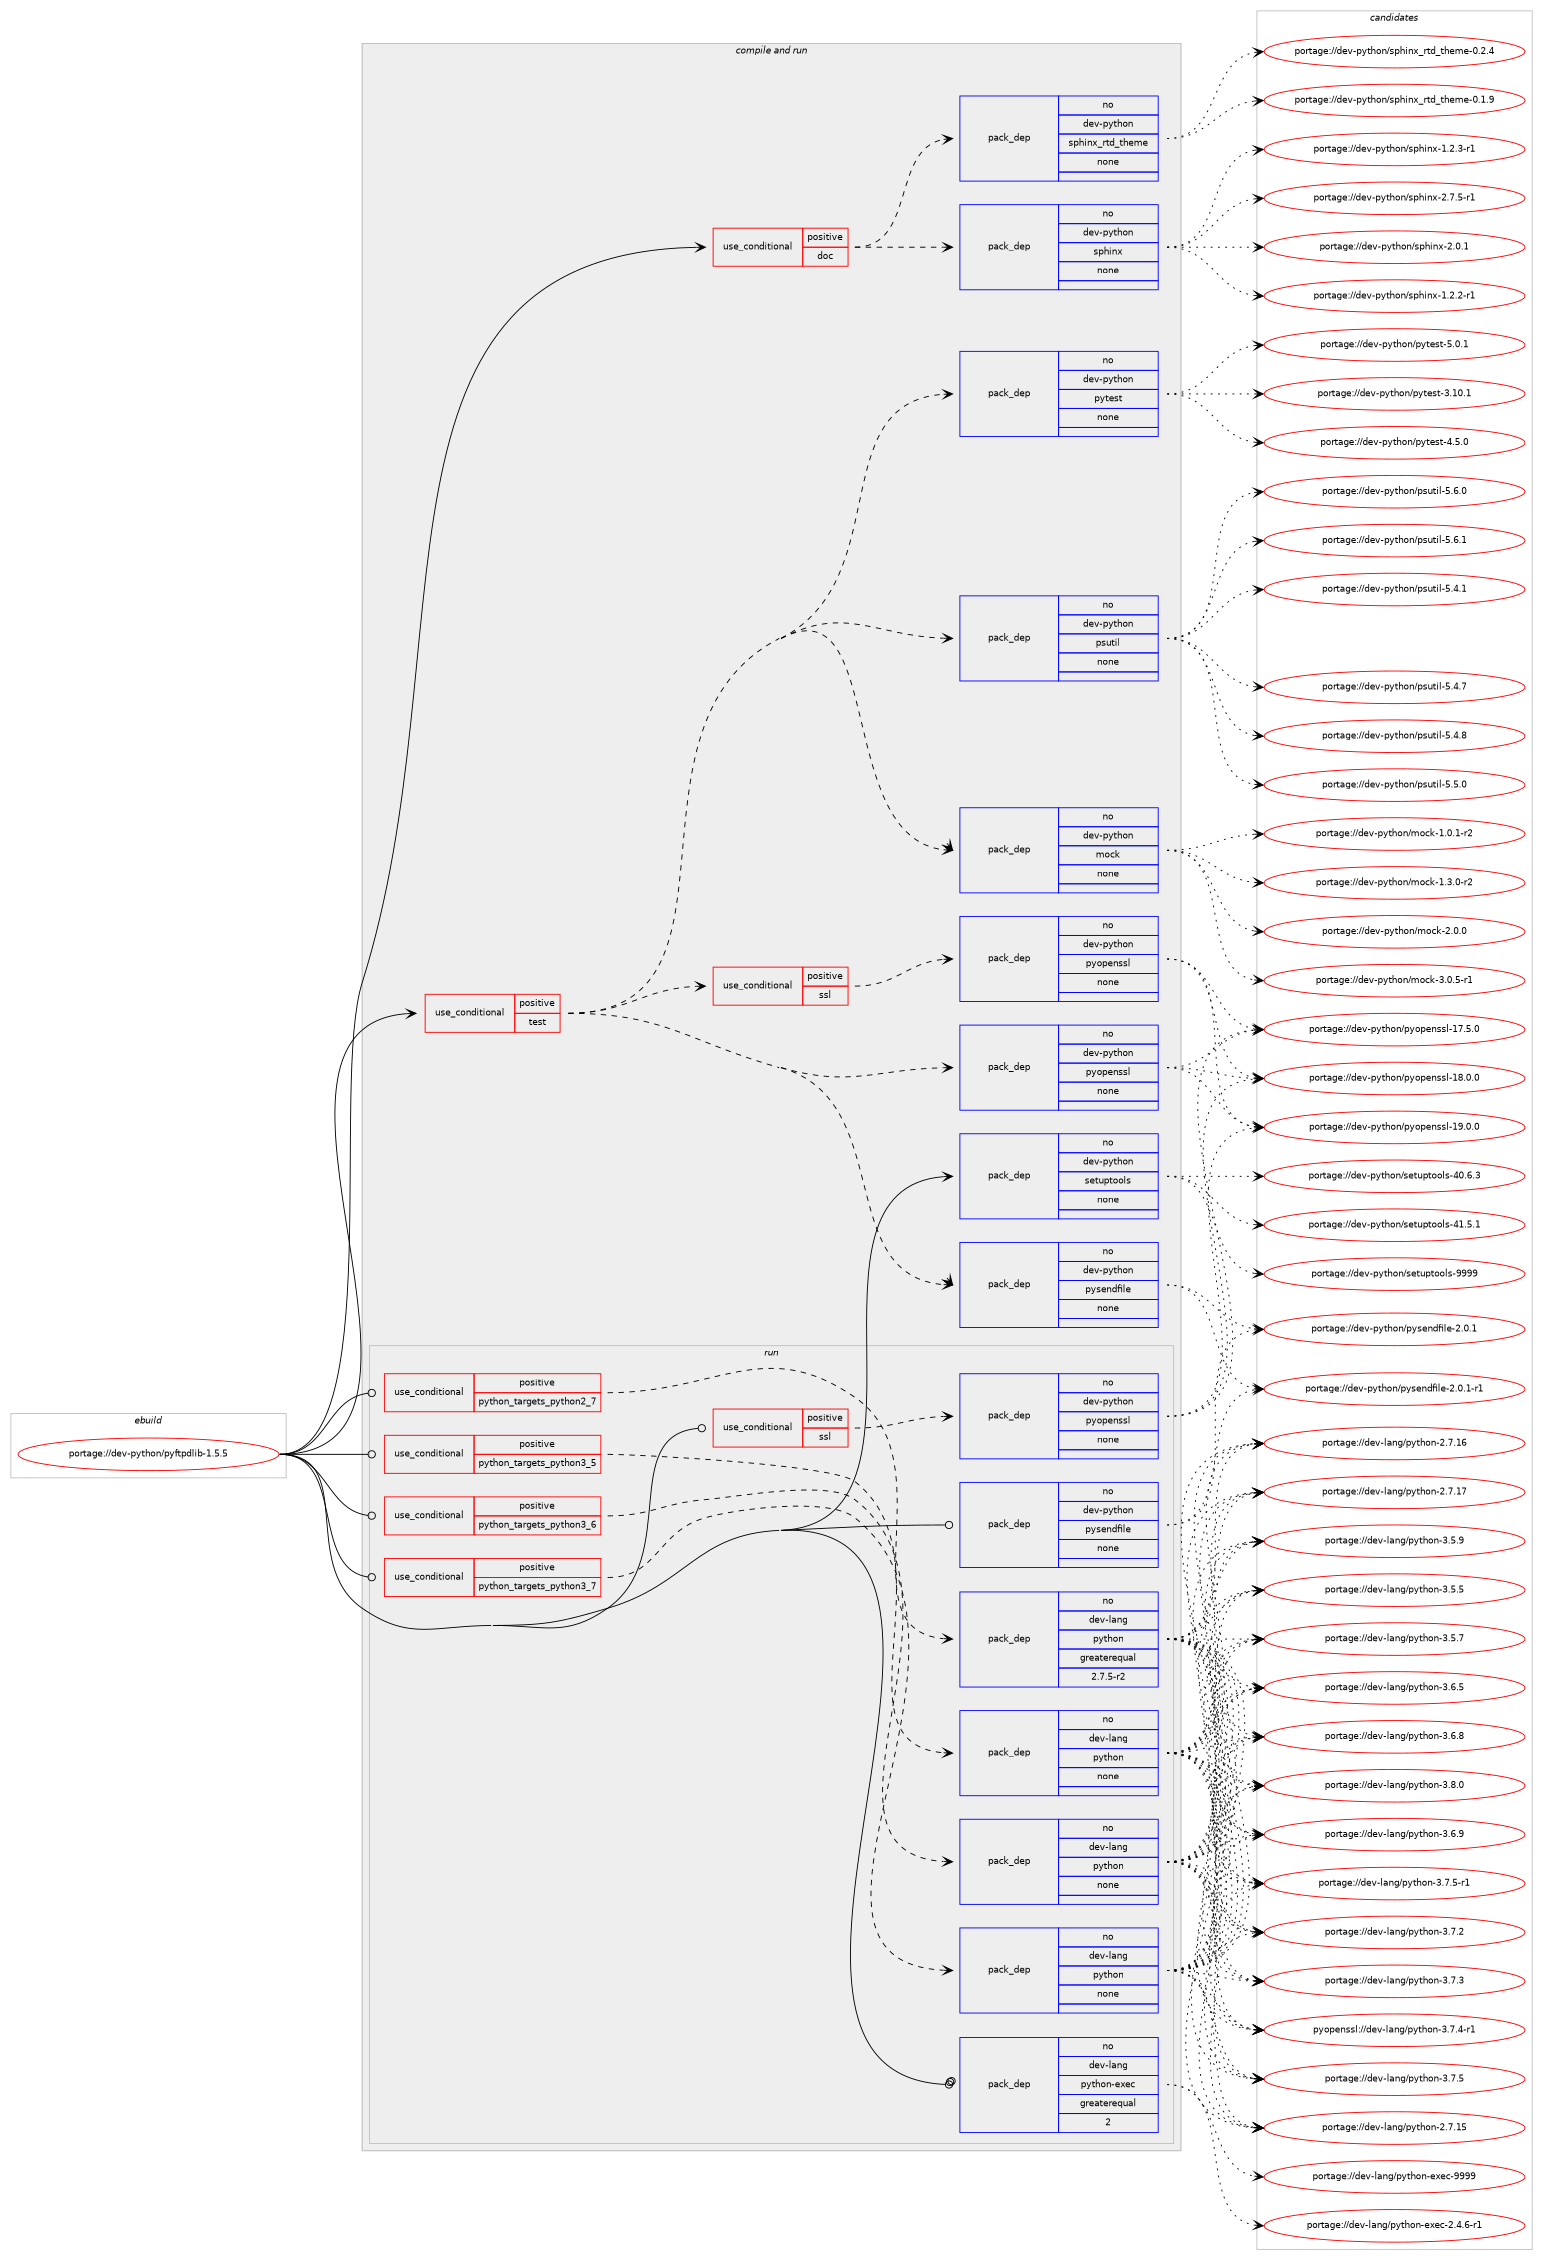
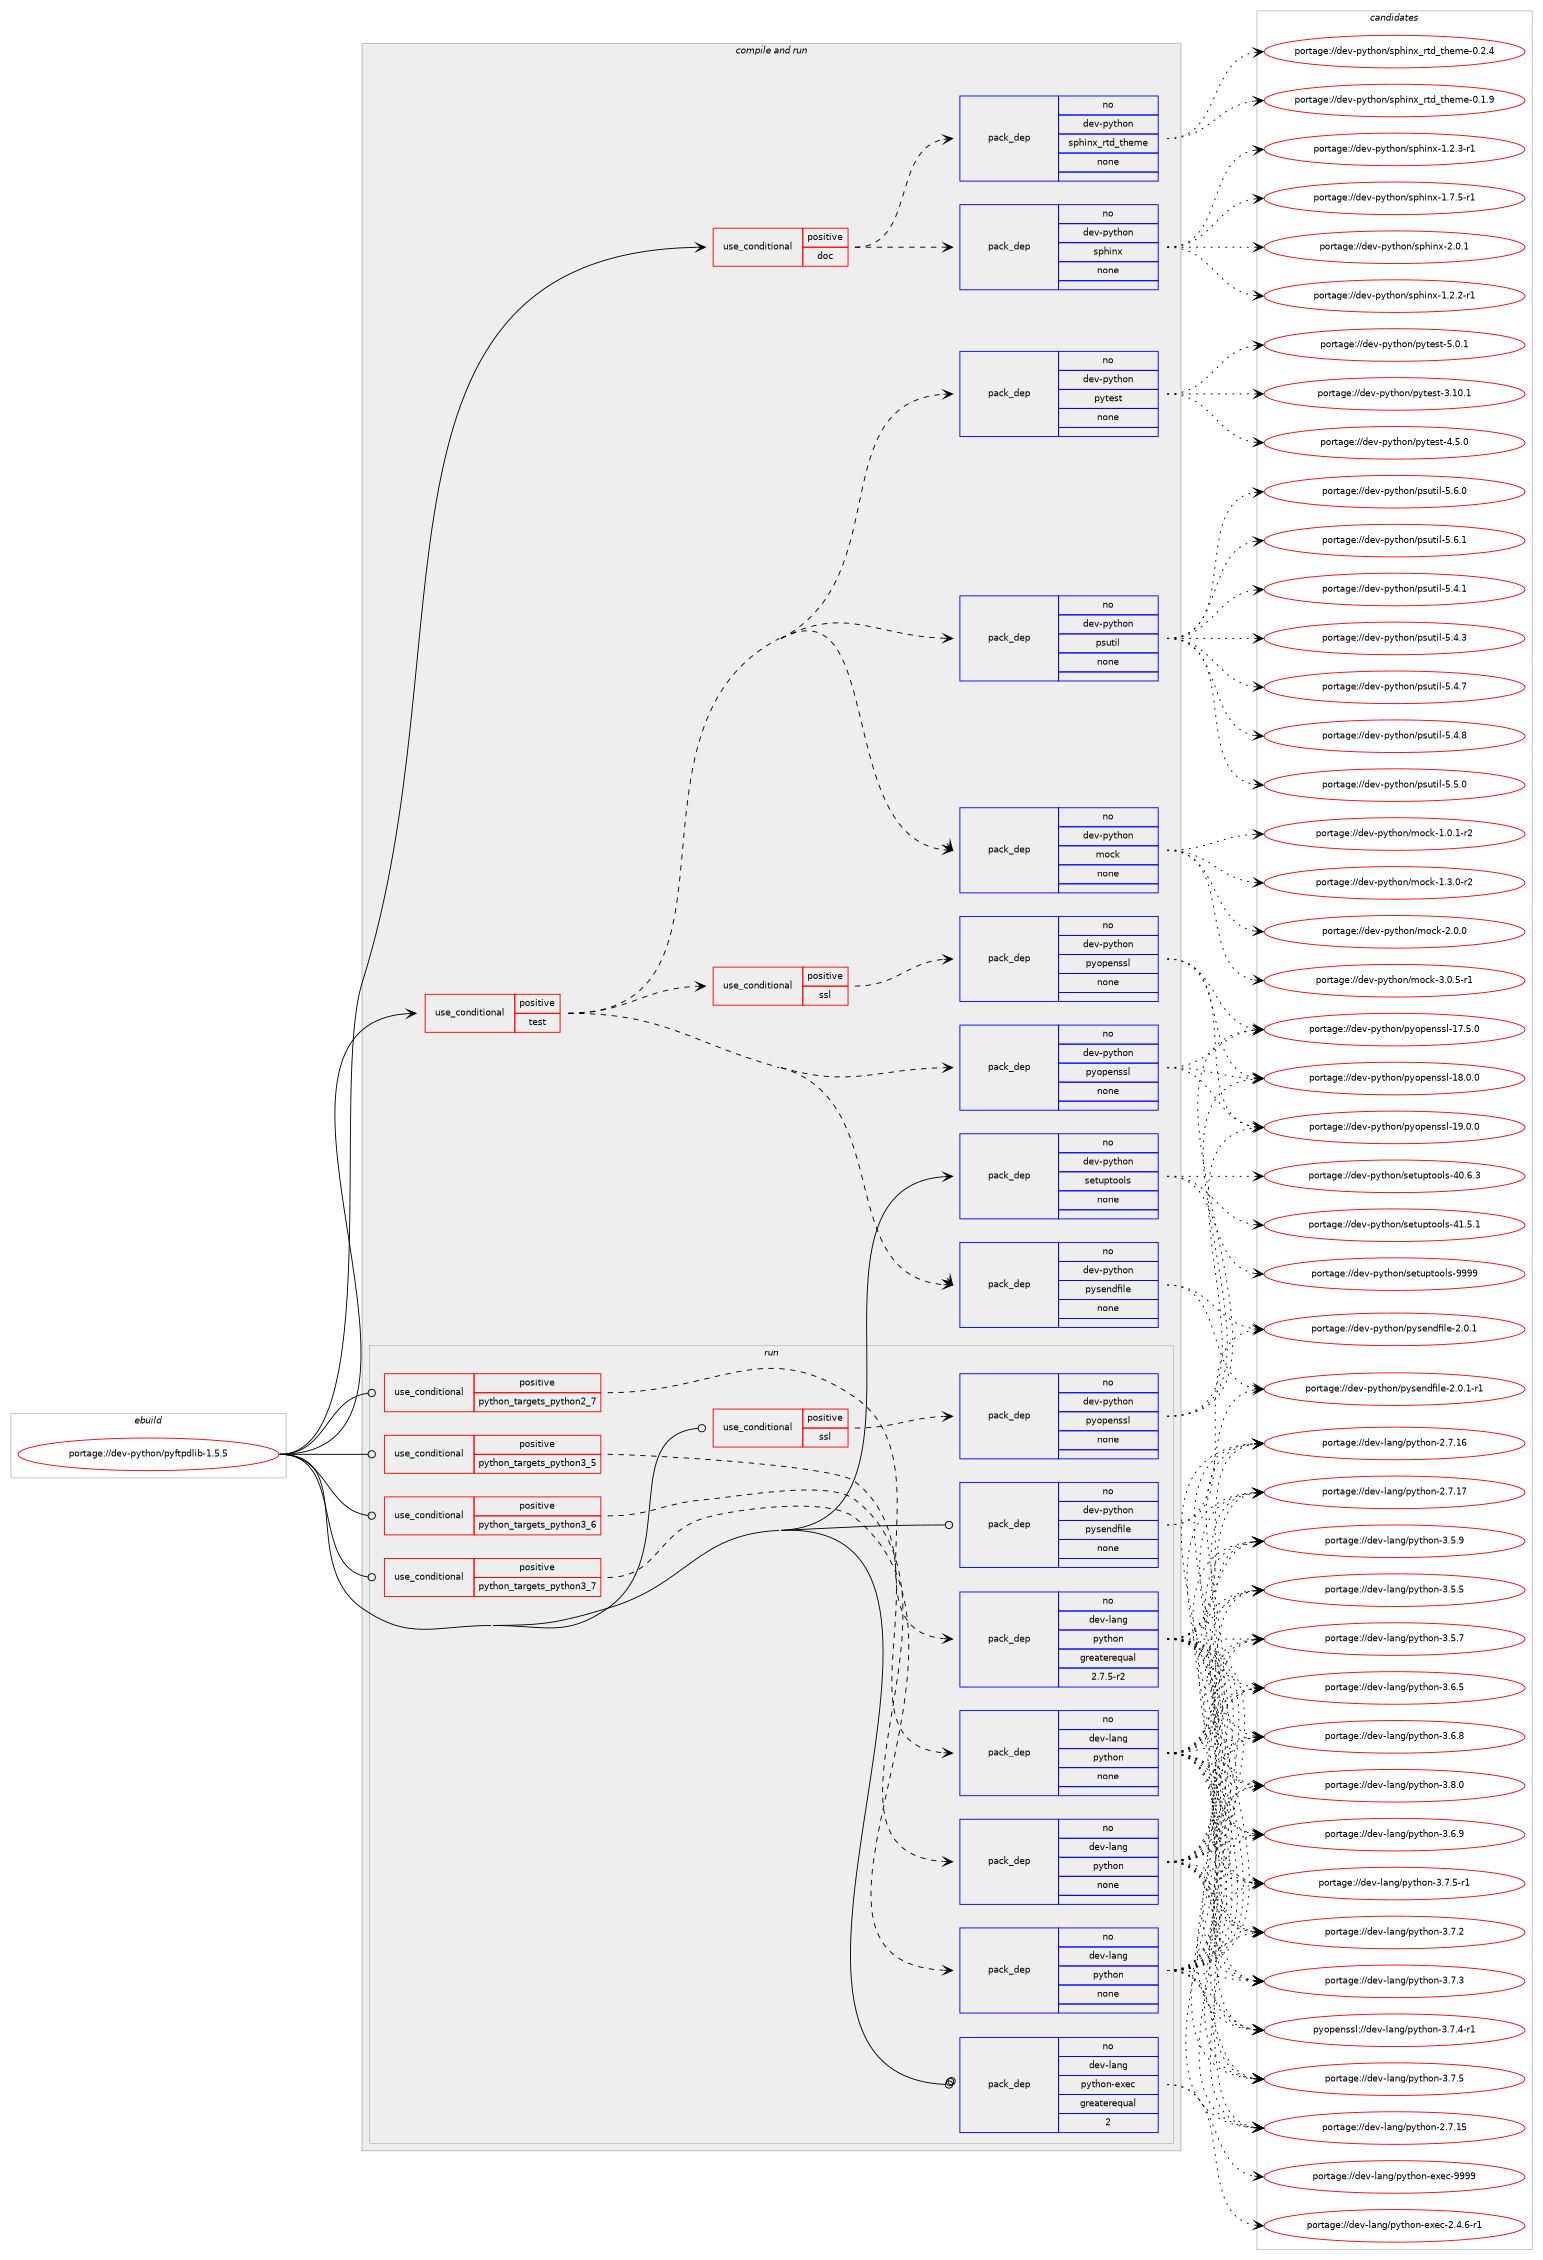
(1395, 198) -> (1395, 198)
none -> (1395, 638)
